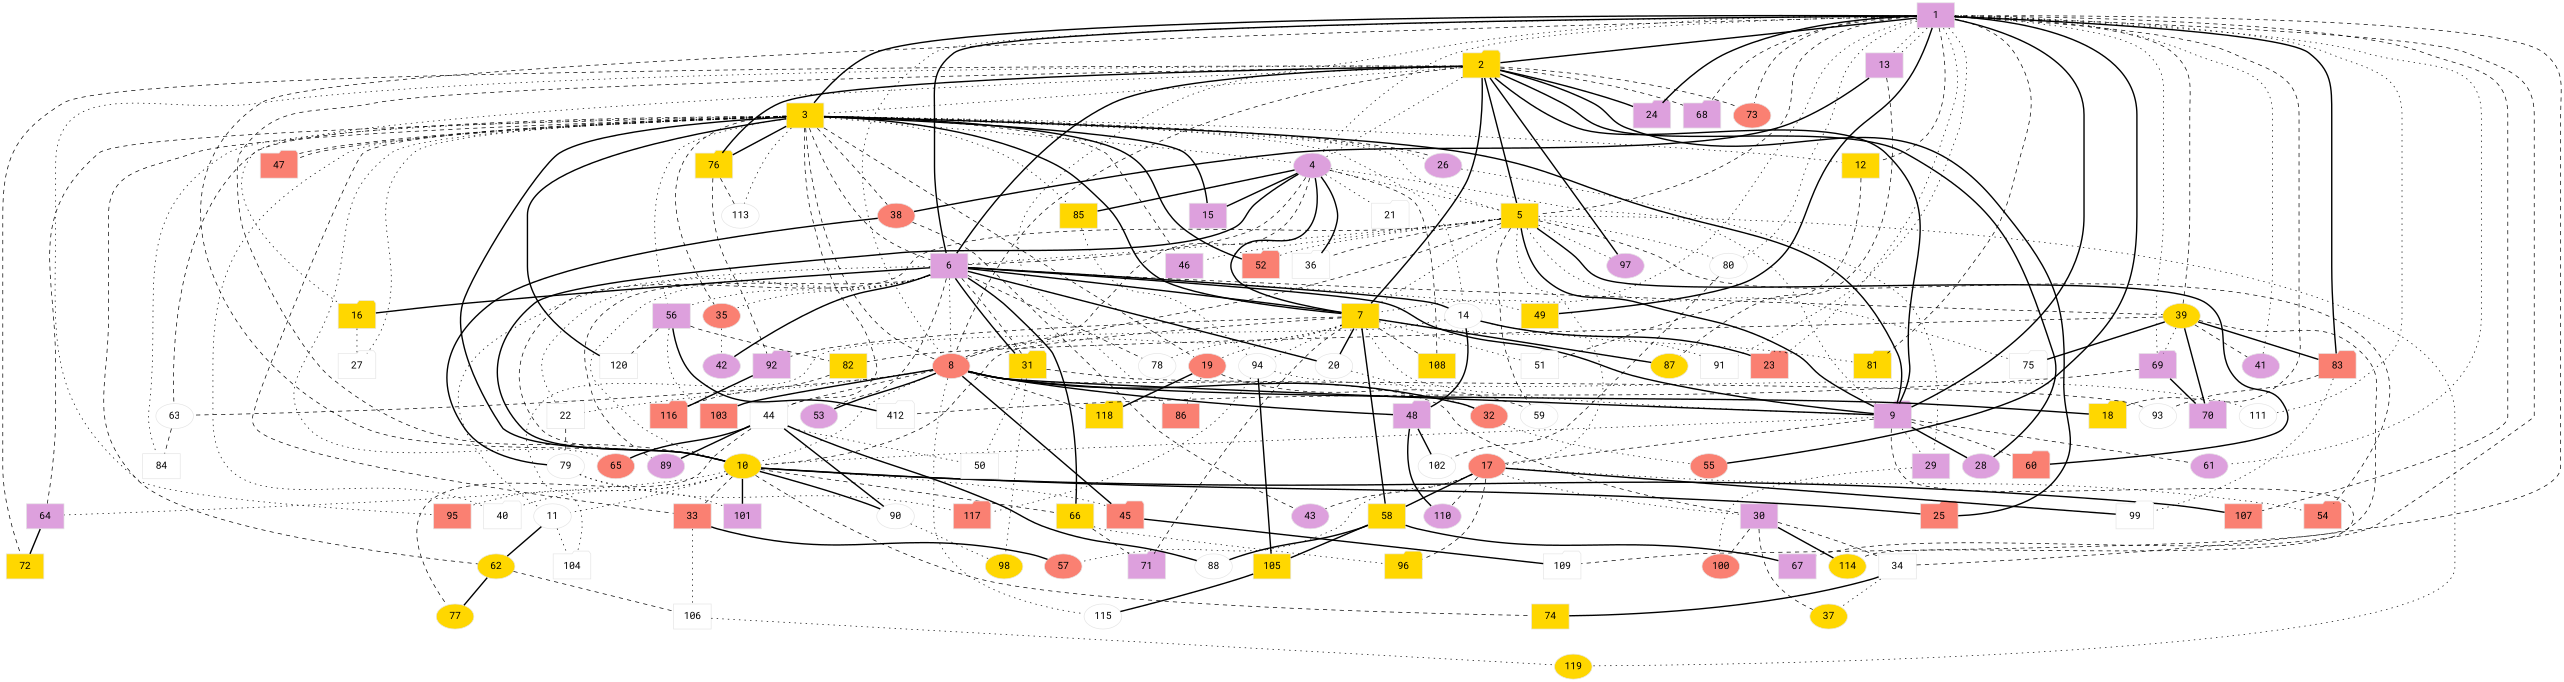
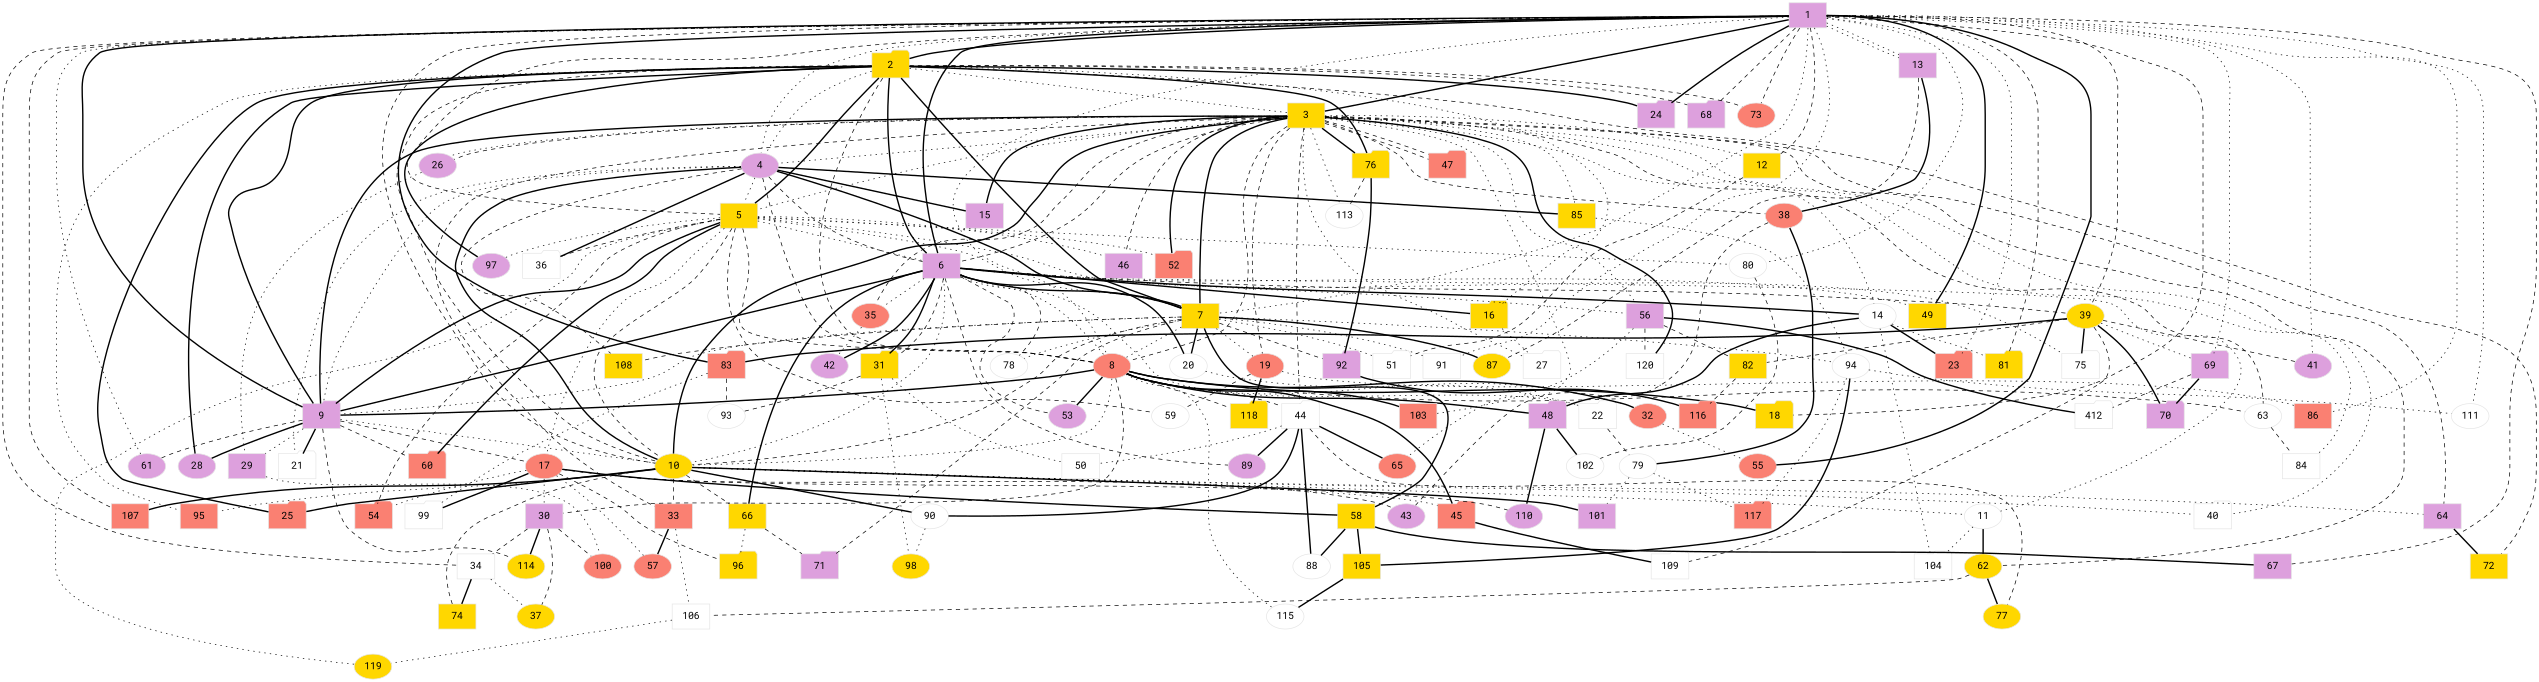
(728, 264) -> (1364, 267)
none -> (309, 441)
